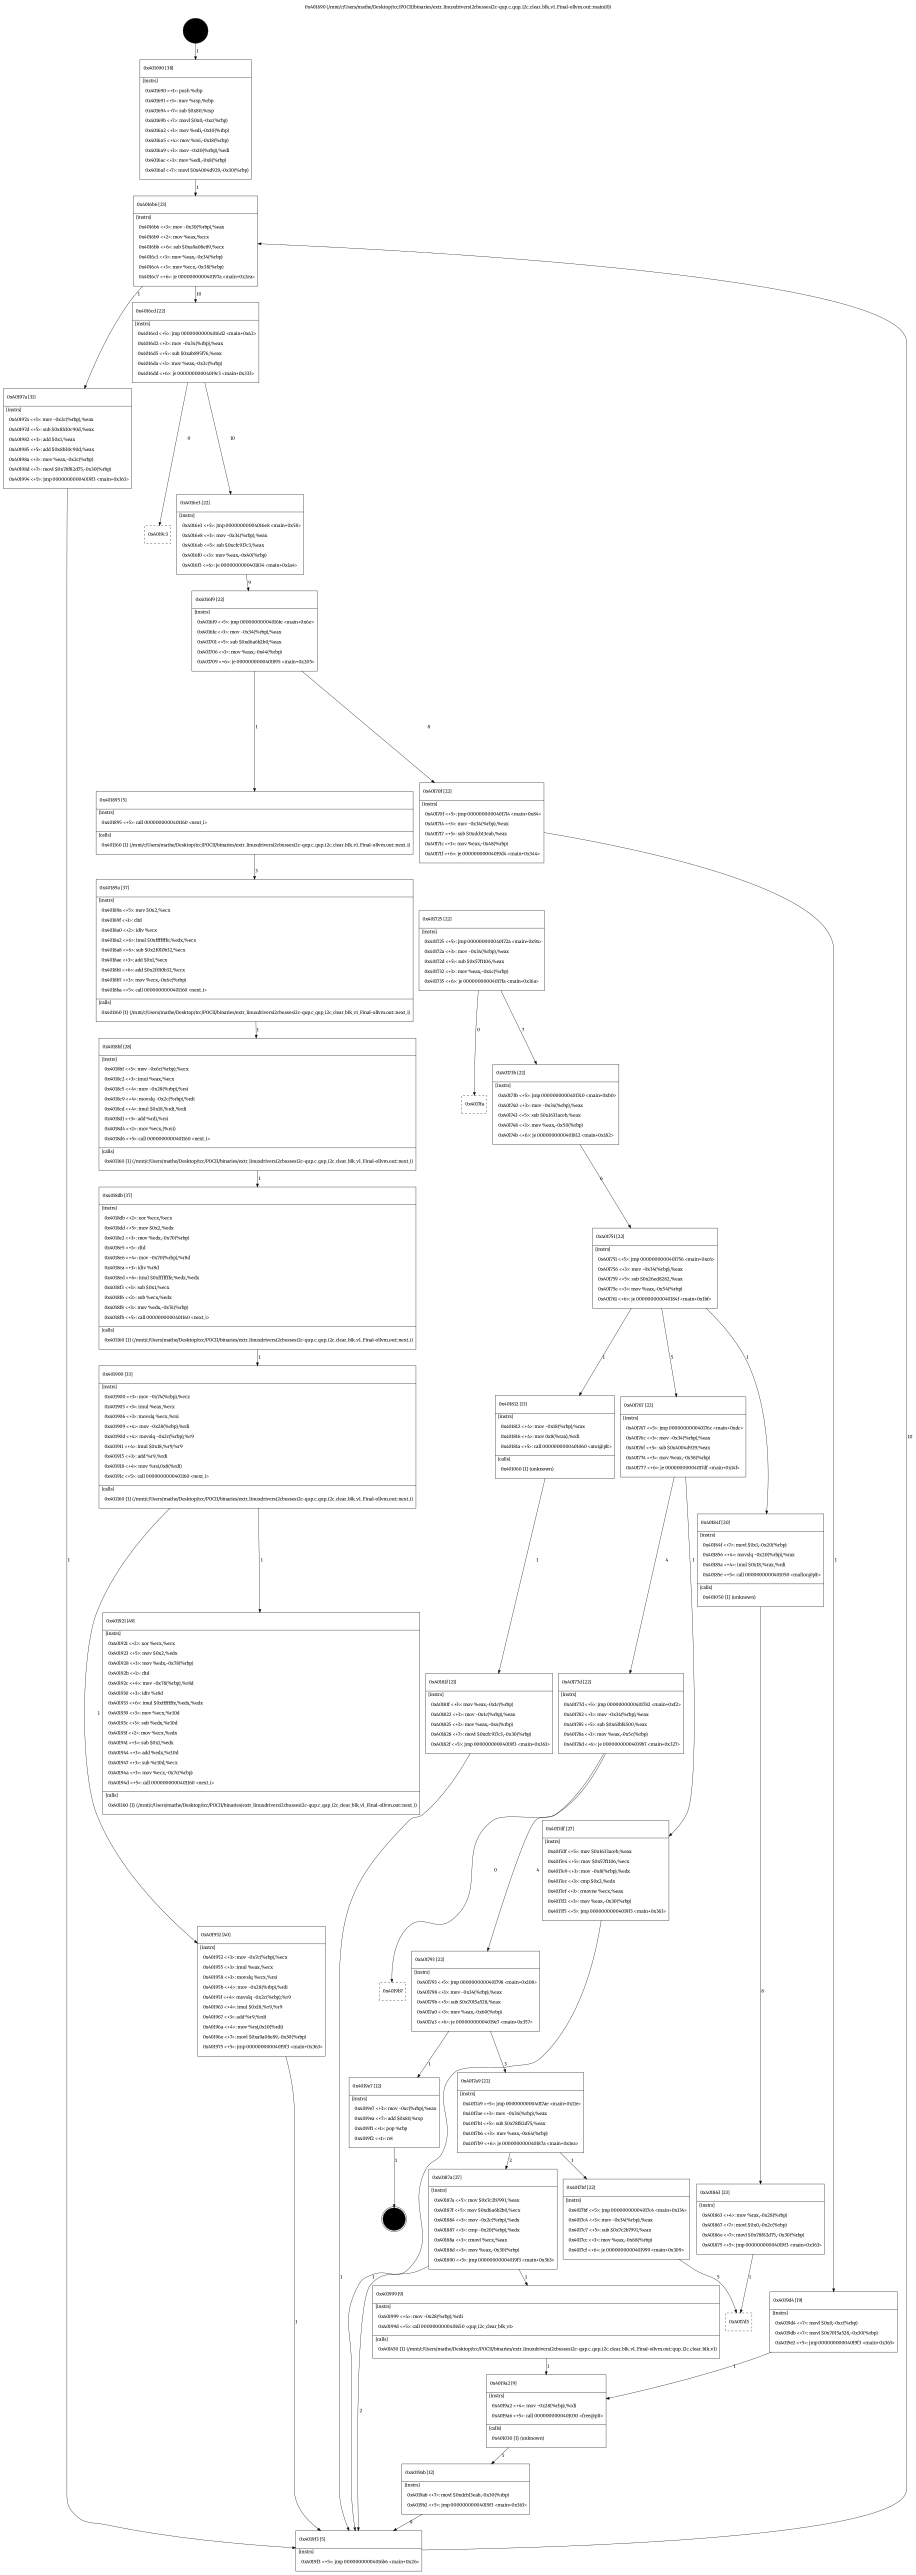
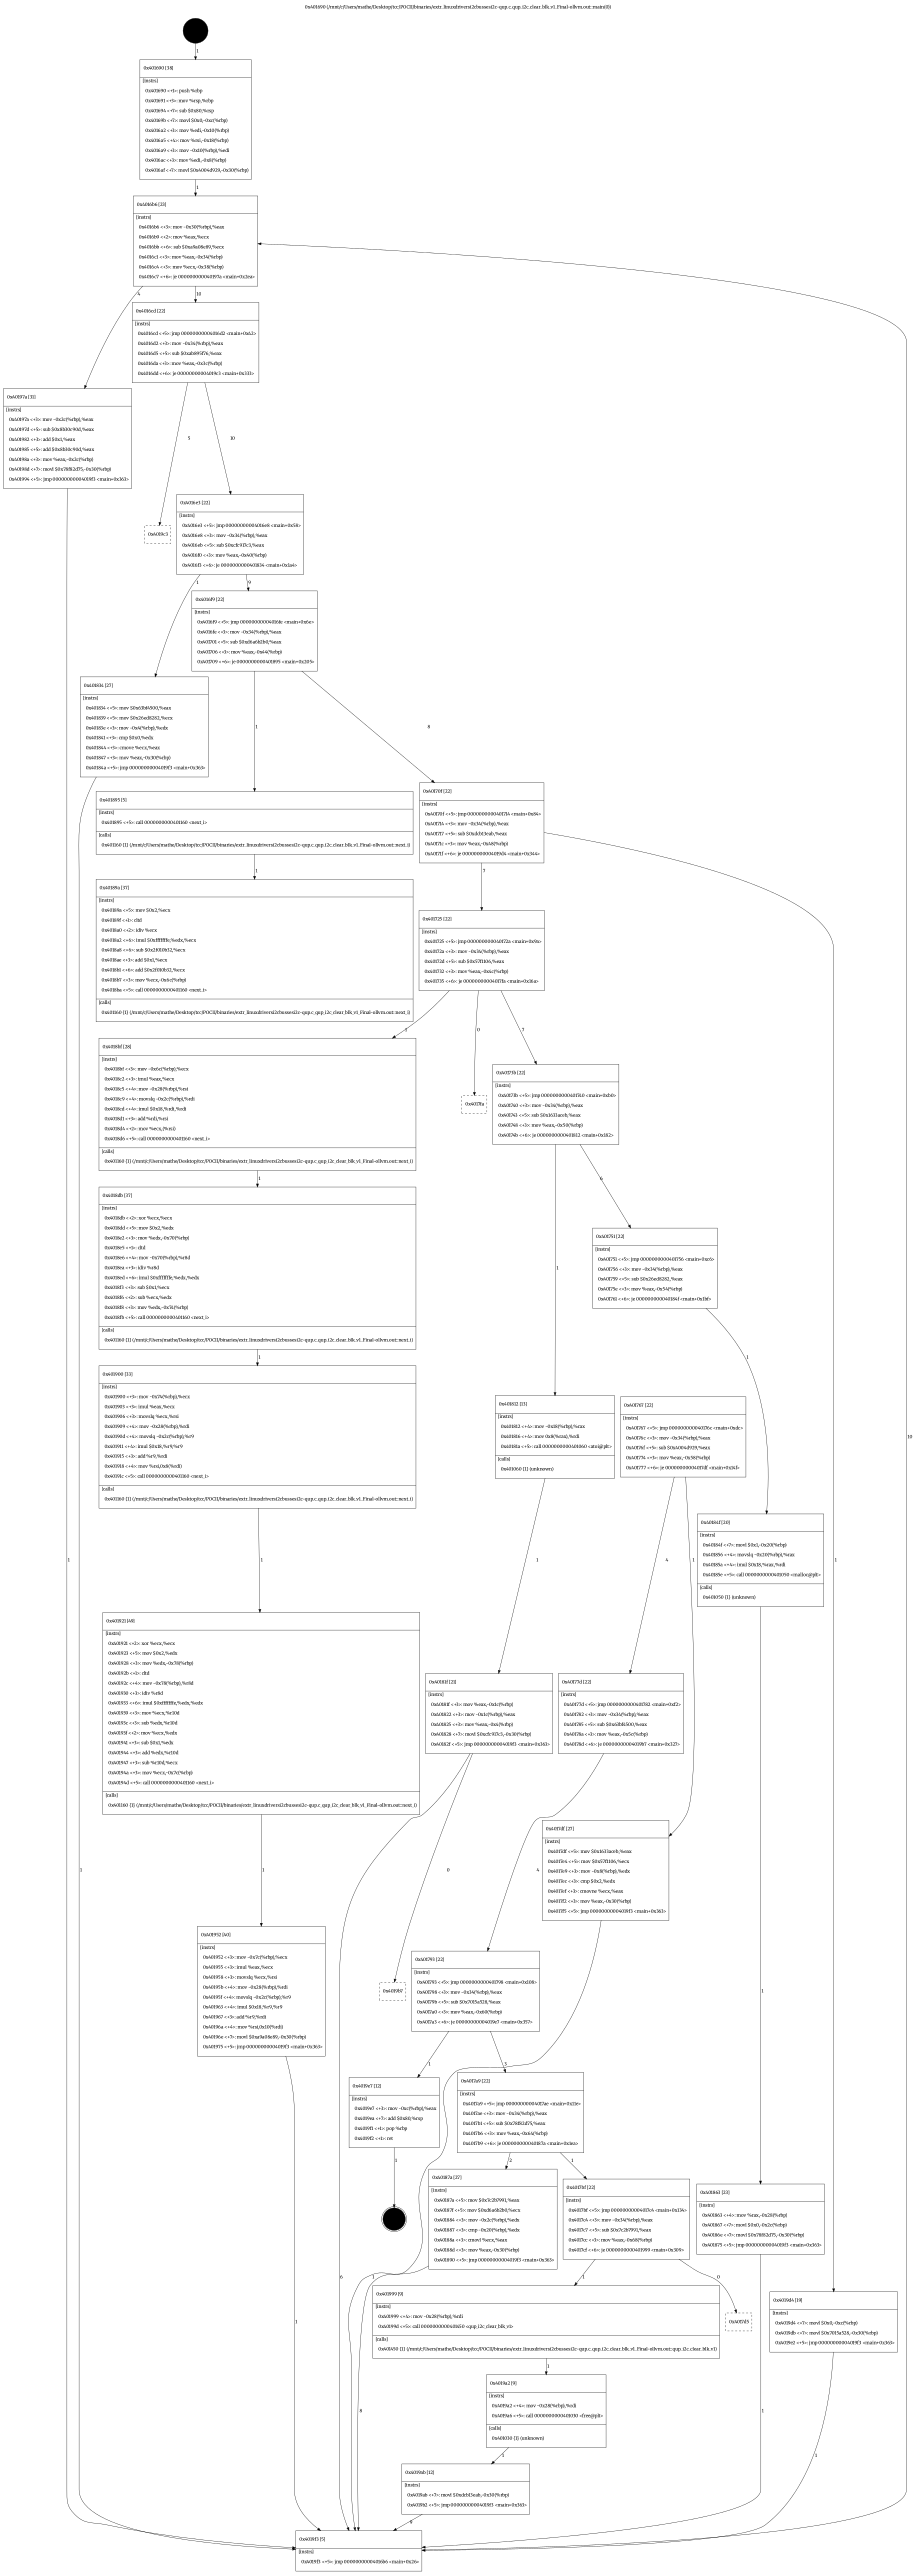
(138, 294) -> (138, 294)
(189, 439) -> (189, 439)
none -> (144, 727)
(256, 871) -> (256, 871)
none -> (482, 885)
(256, 1028) -> (424, 1015)
(606, 1350) -> (555, 1268)
(669, 1351) -> none
(85, 1730) -> (261, 1869)
(474, 1850) -> (430, 1865)
(762, 1991) -> (762, 1991)
(522, 2276) -> (586, 2271)
(341, 2277) -> (341, 2277)
(718, 2277) -> (718, 2277)
(747, 2282) -> (713, 2514)
(691, 2378) -> (757, 2528)
(360, 2411) -> (360, 2411)
